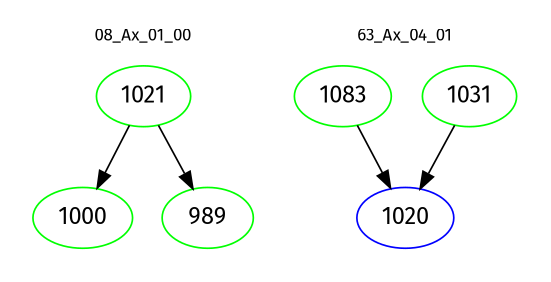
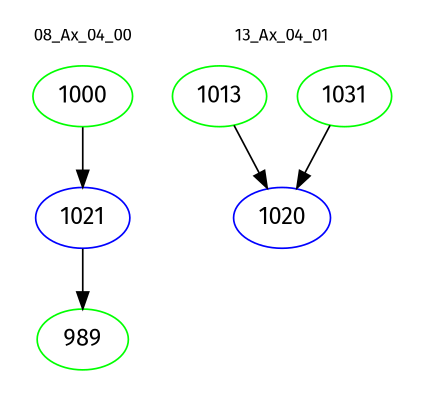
(144, 36) -> (83, 36)
(405, 36) -> (282, 36)
(144, 96) -> (83, 218)
(343, 96) -> (220, 96)
(117, 149) -> (83, 149)
